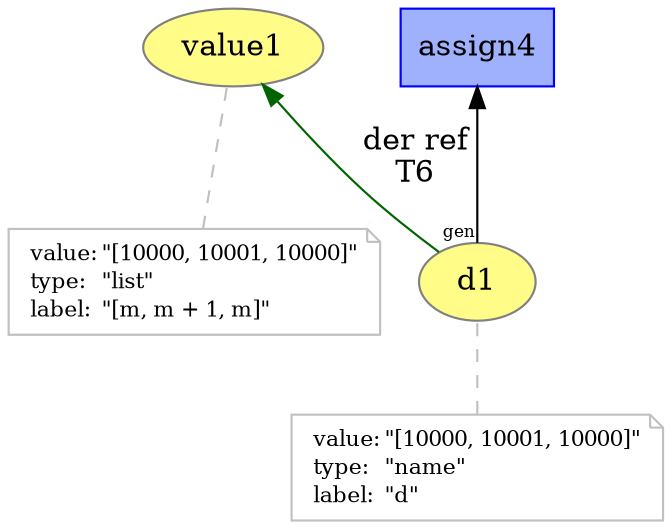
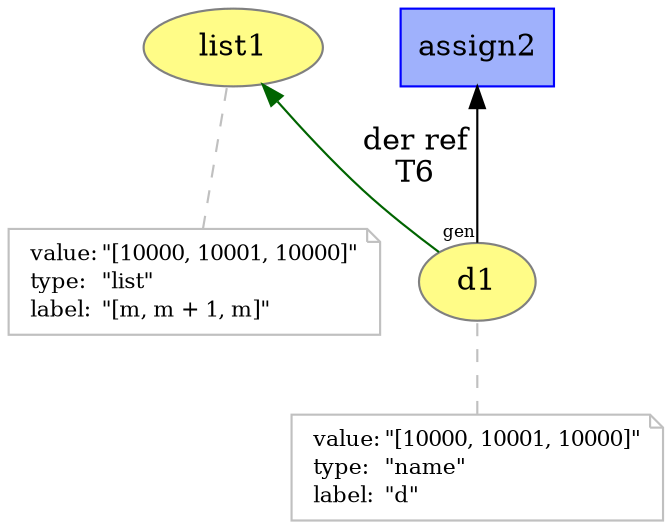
(233, 48) -> (233, 48)
(477, 48) -> (477, 48)
